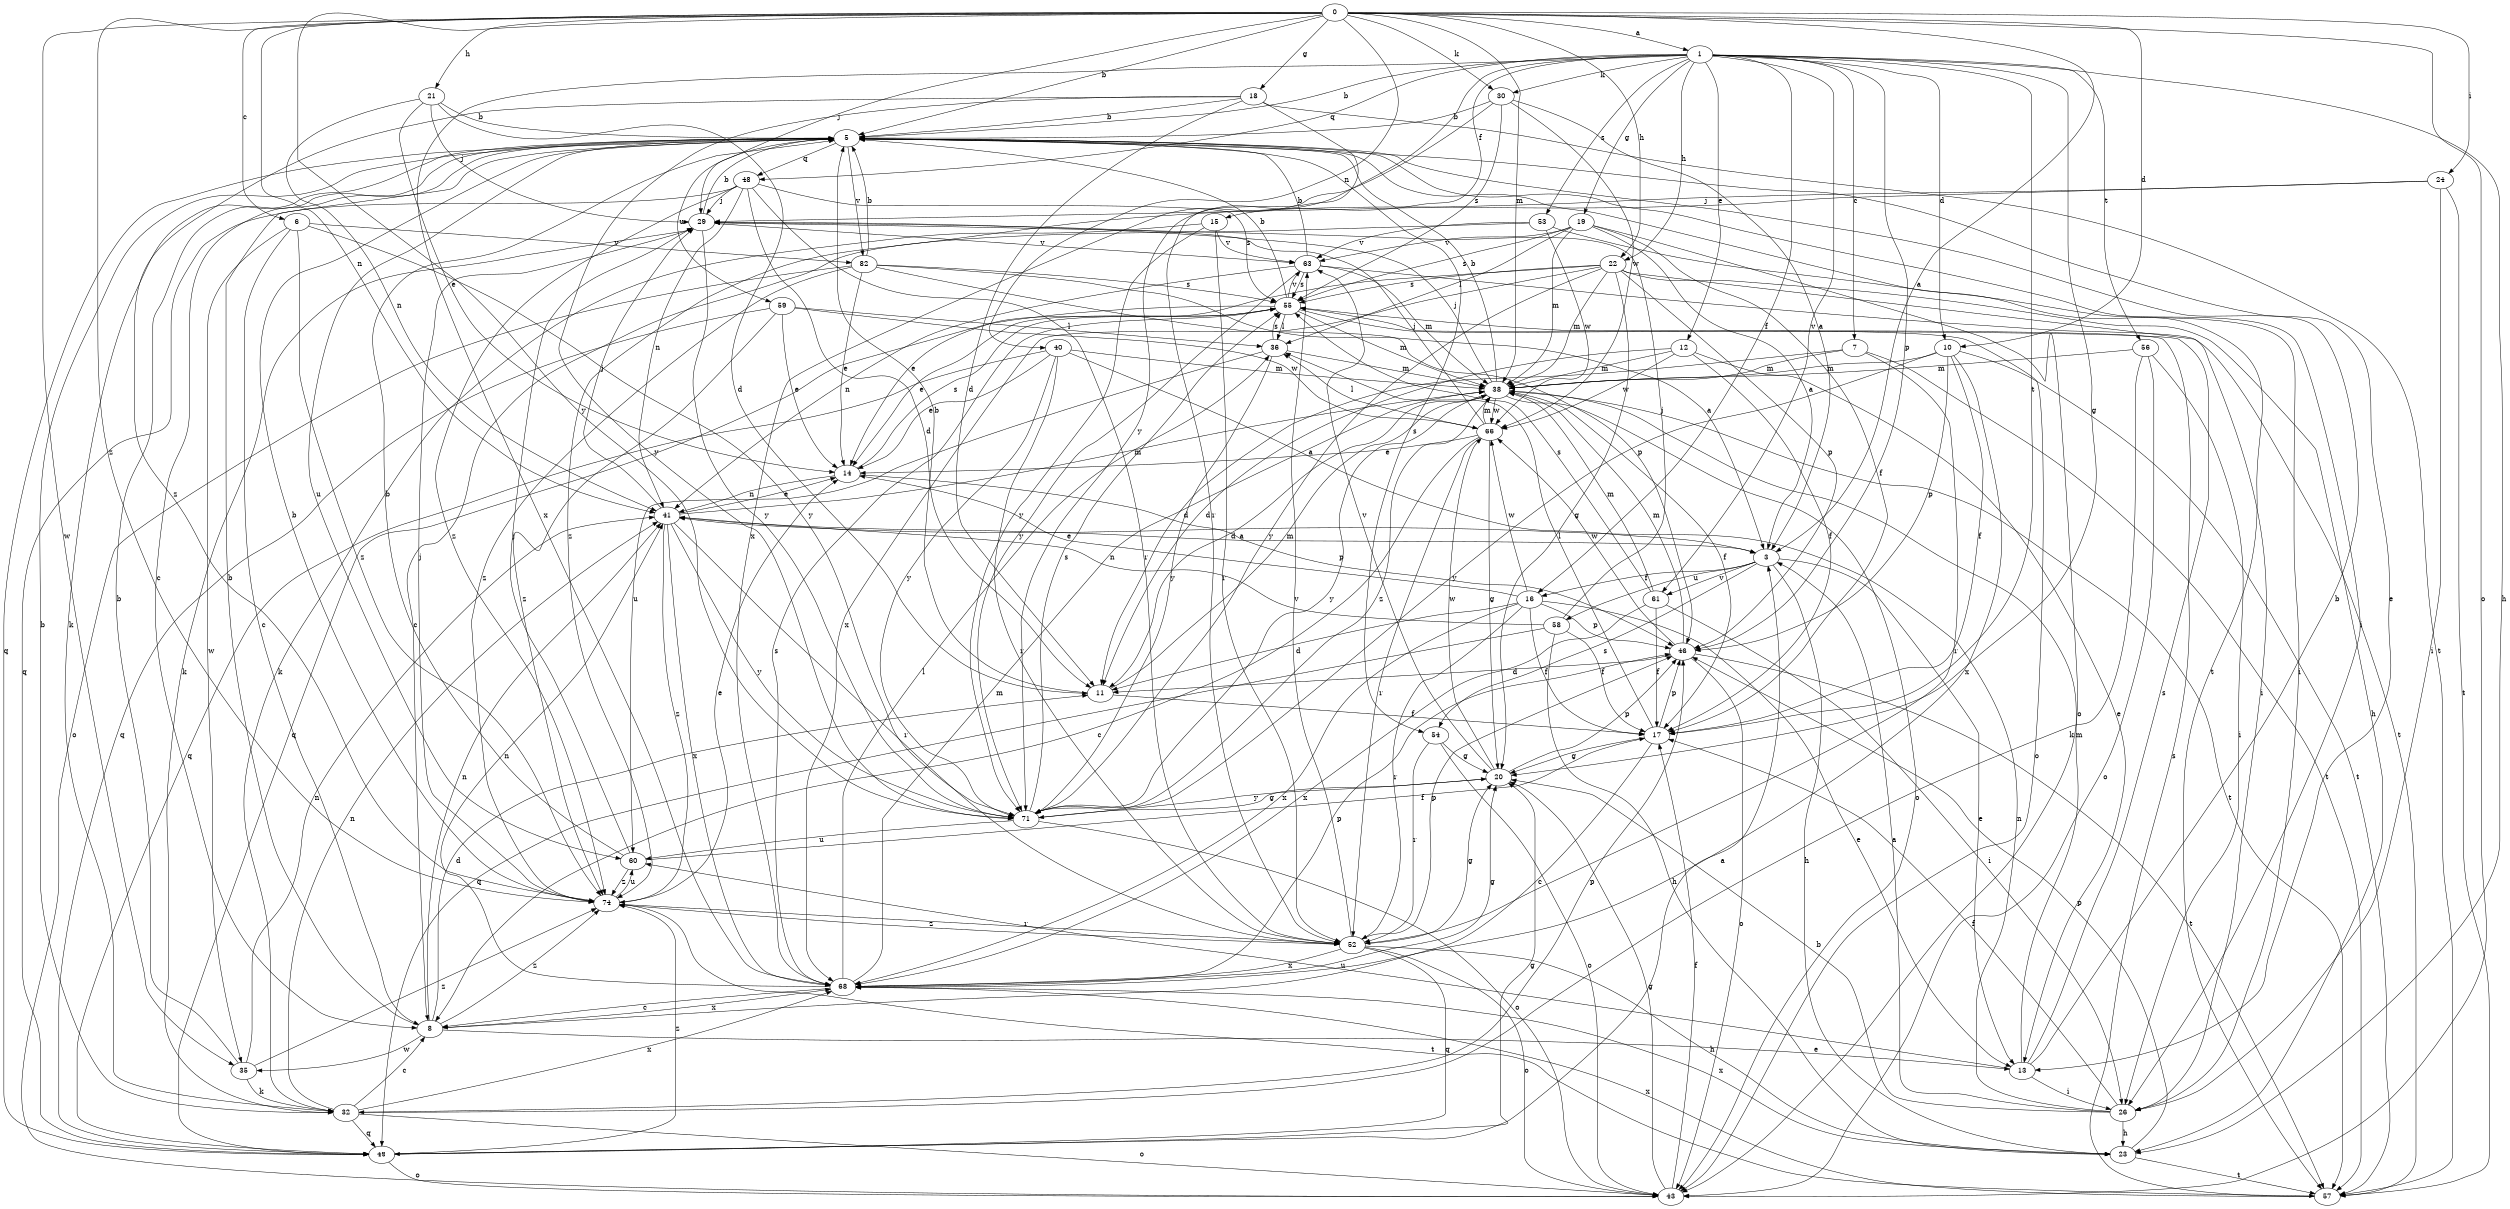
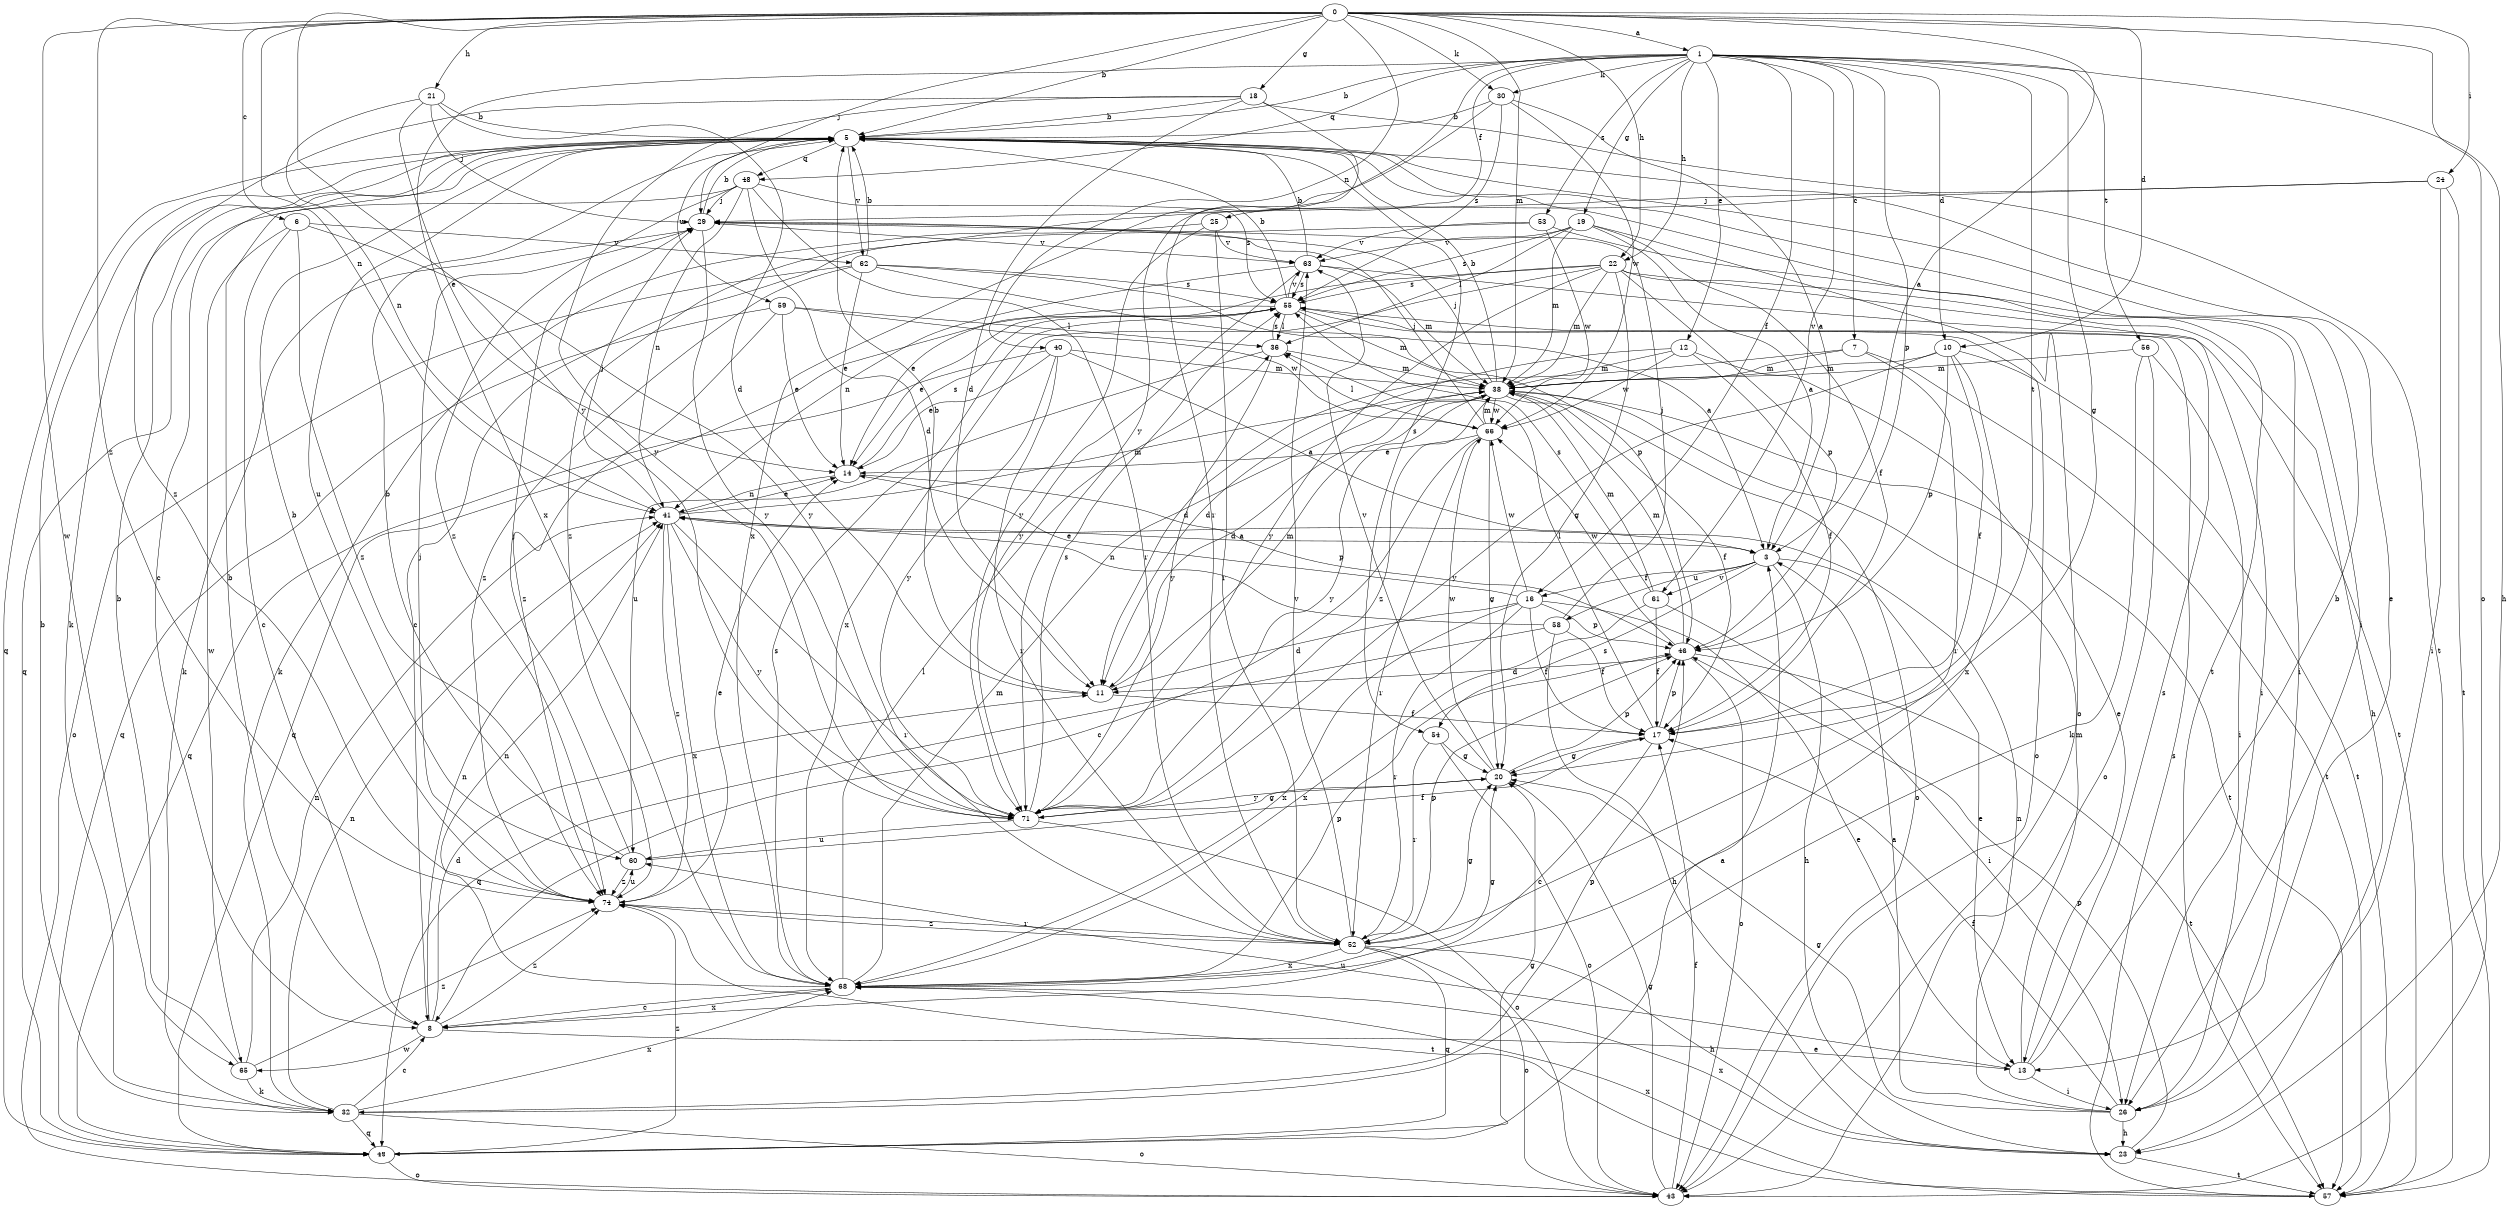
(1215, 222) -> (1215, 222)
(864, 264) -> (864, 264)
(1819, 945) -> (1819, 945)
(244, 1071) -> (244, 1071)
